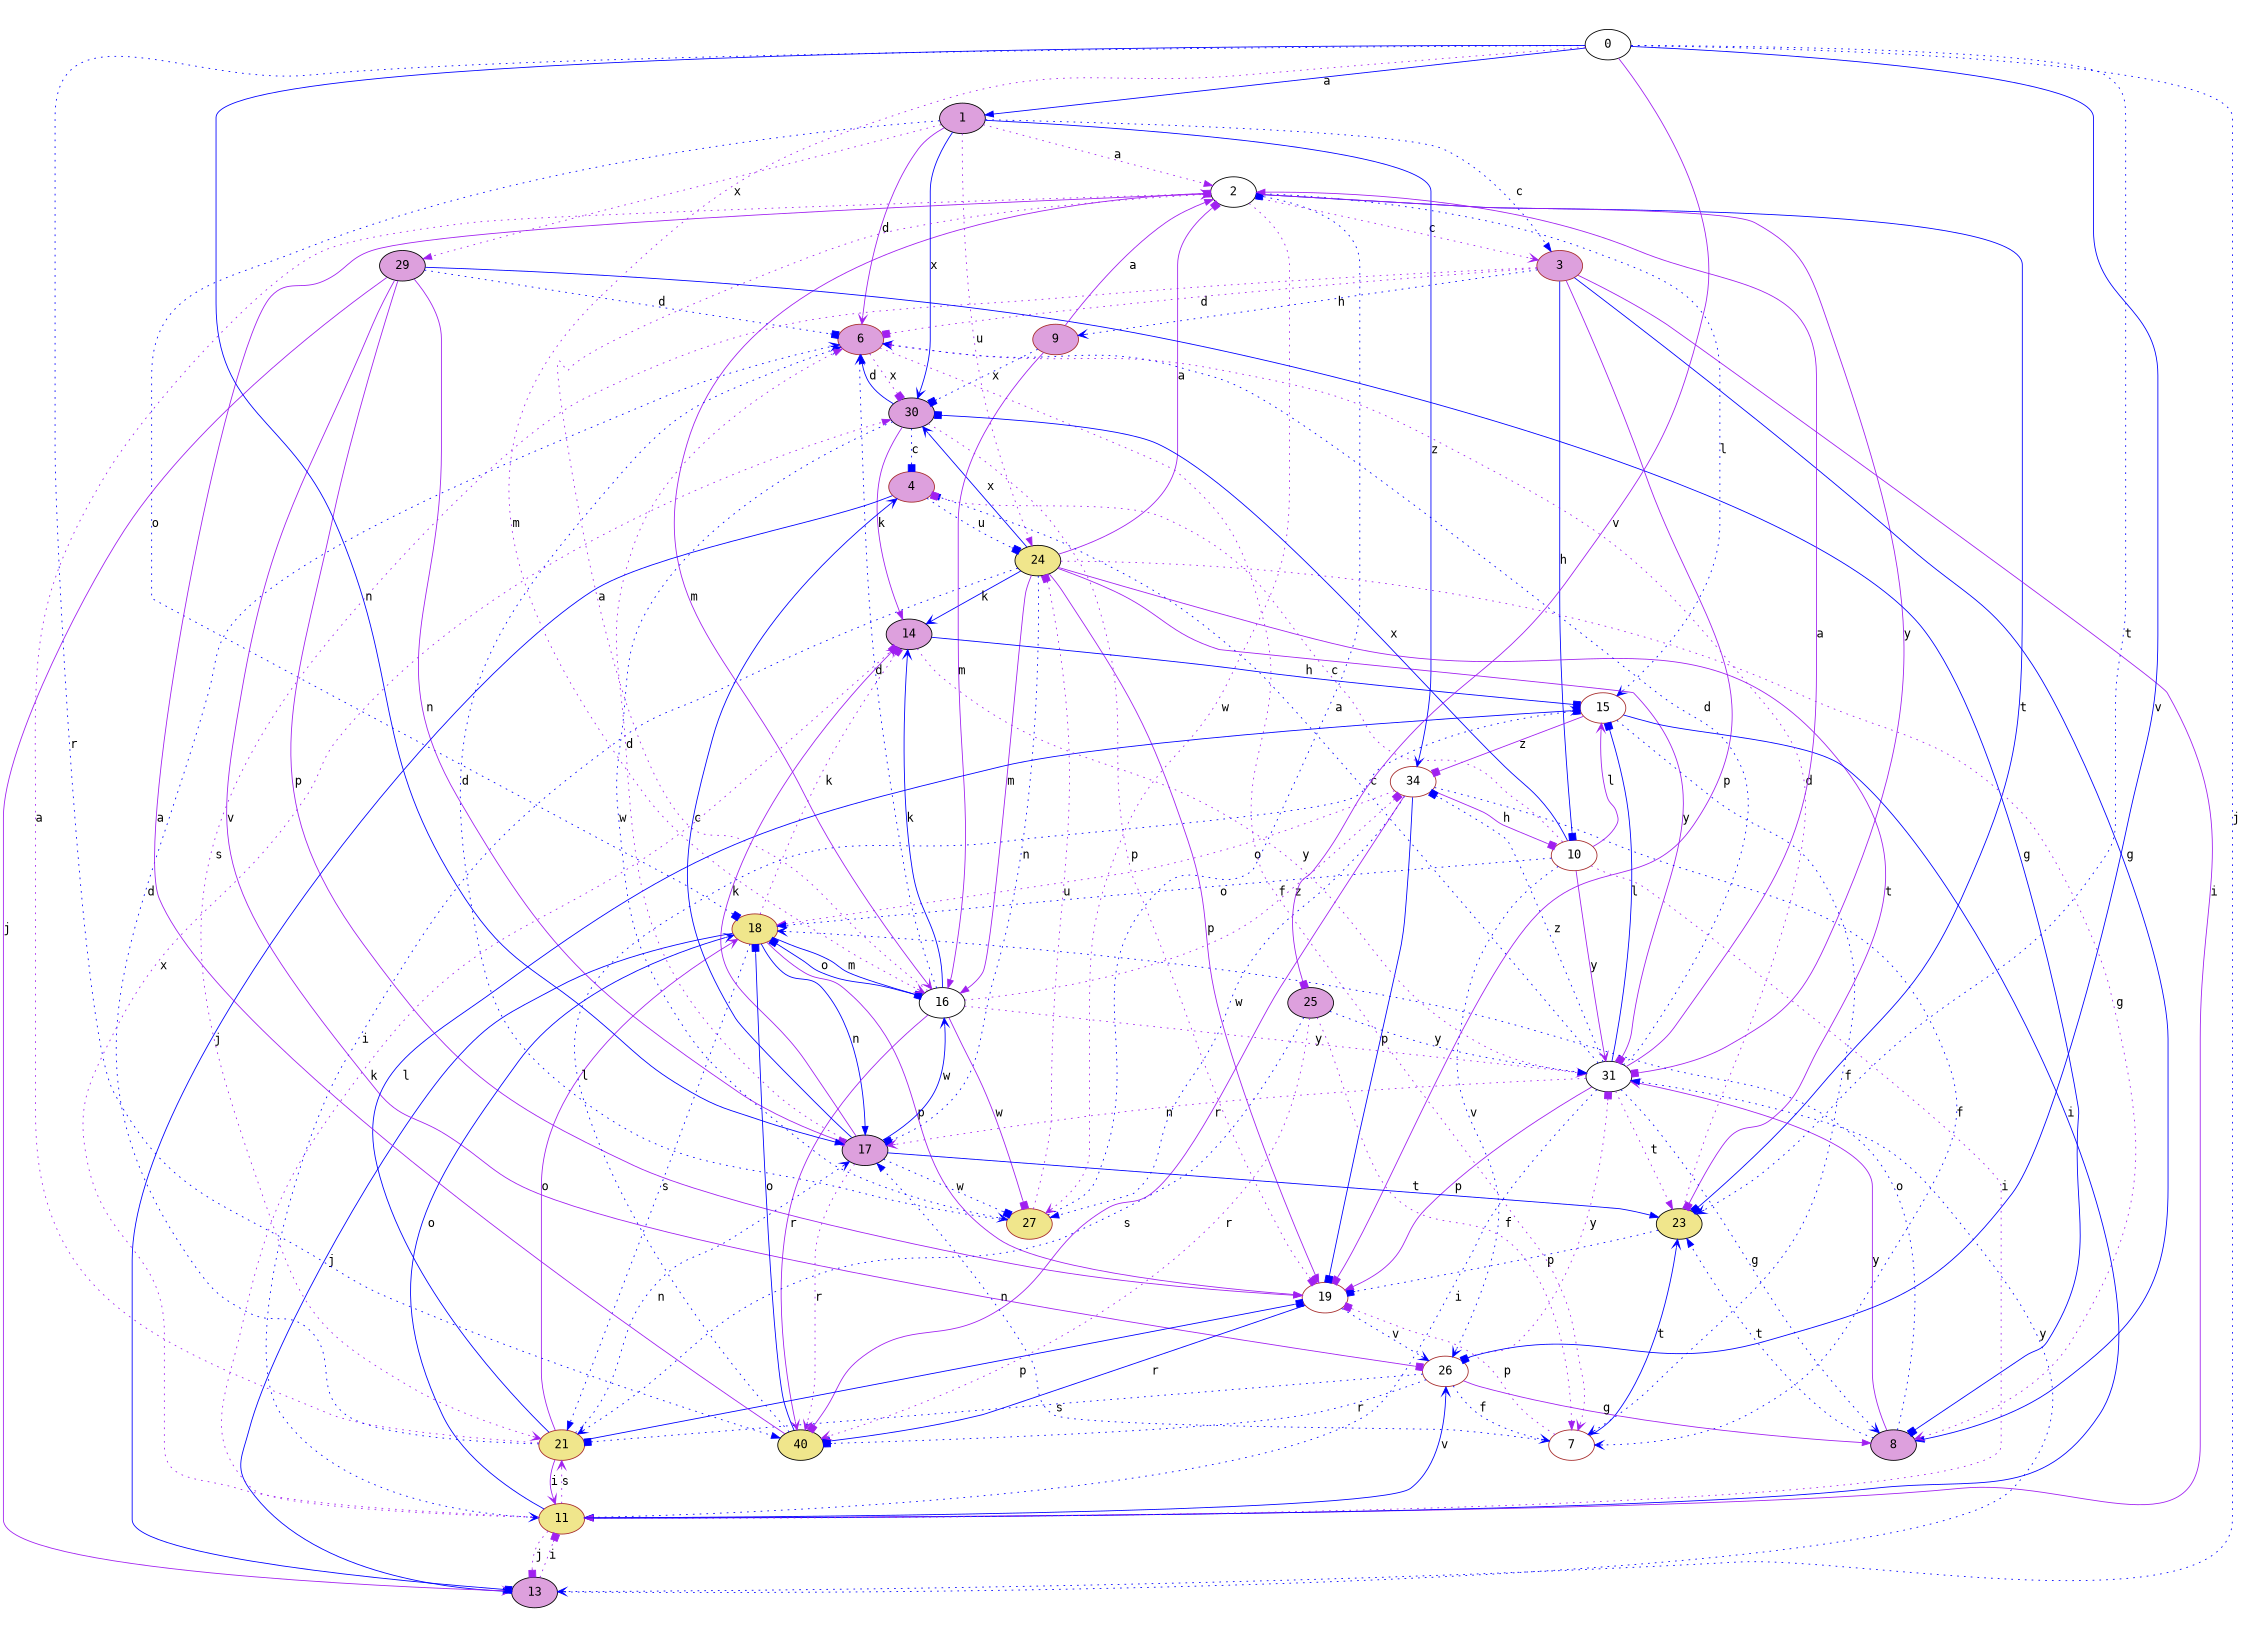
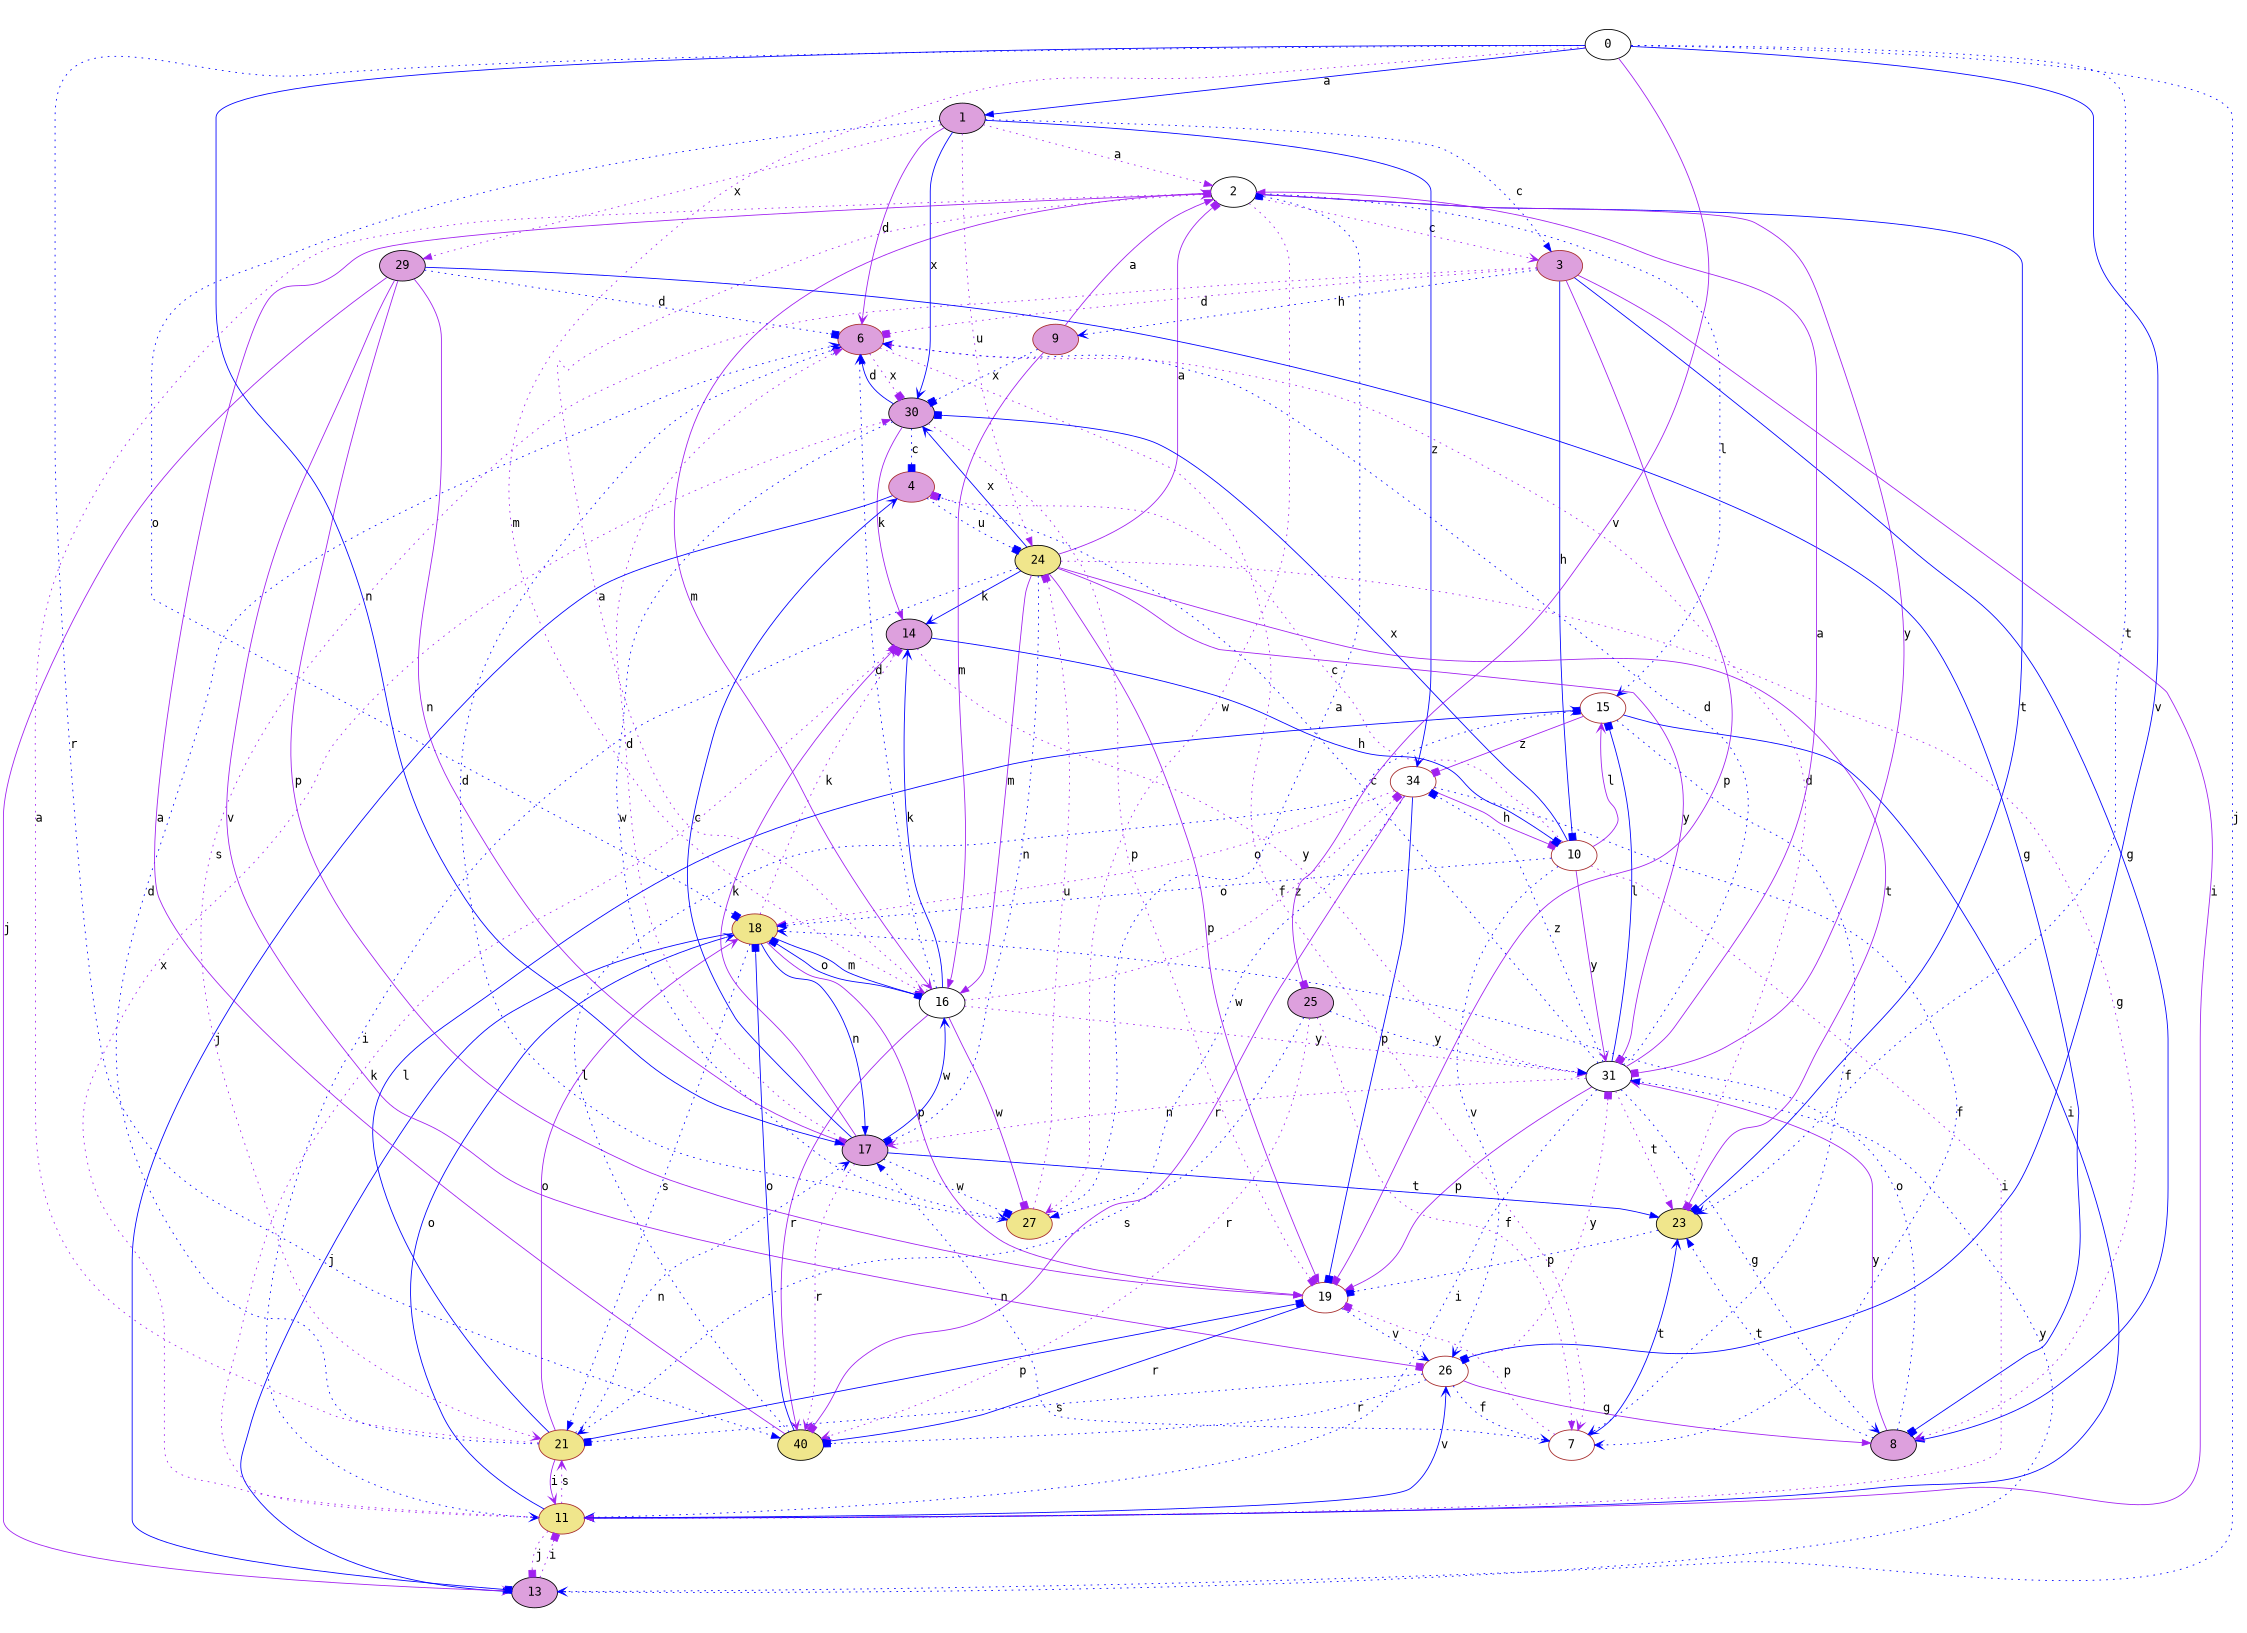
(1220, 667) -> (1254, 709)
(1184, 1469) -> (1184, 1469)
